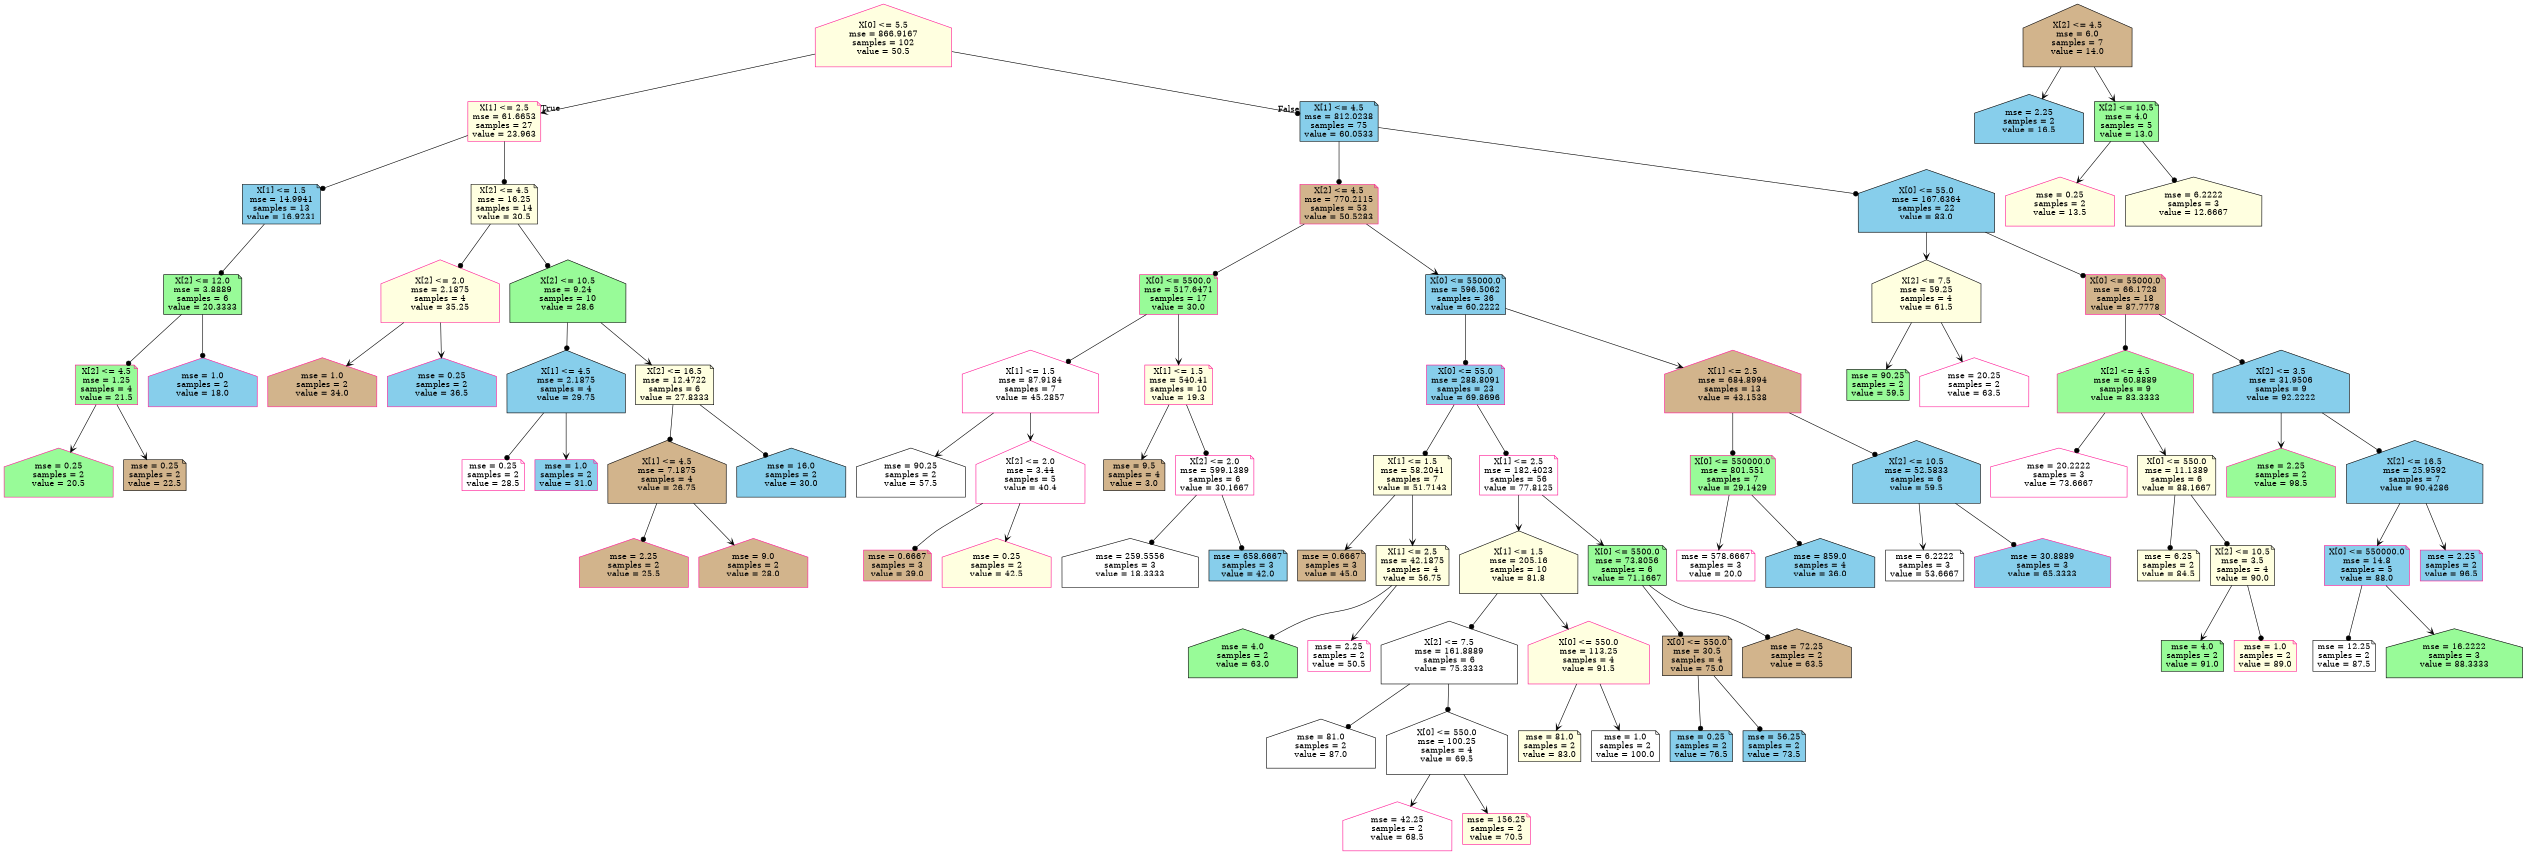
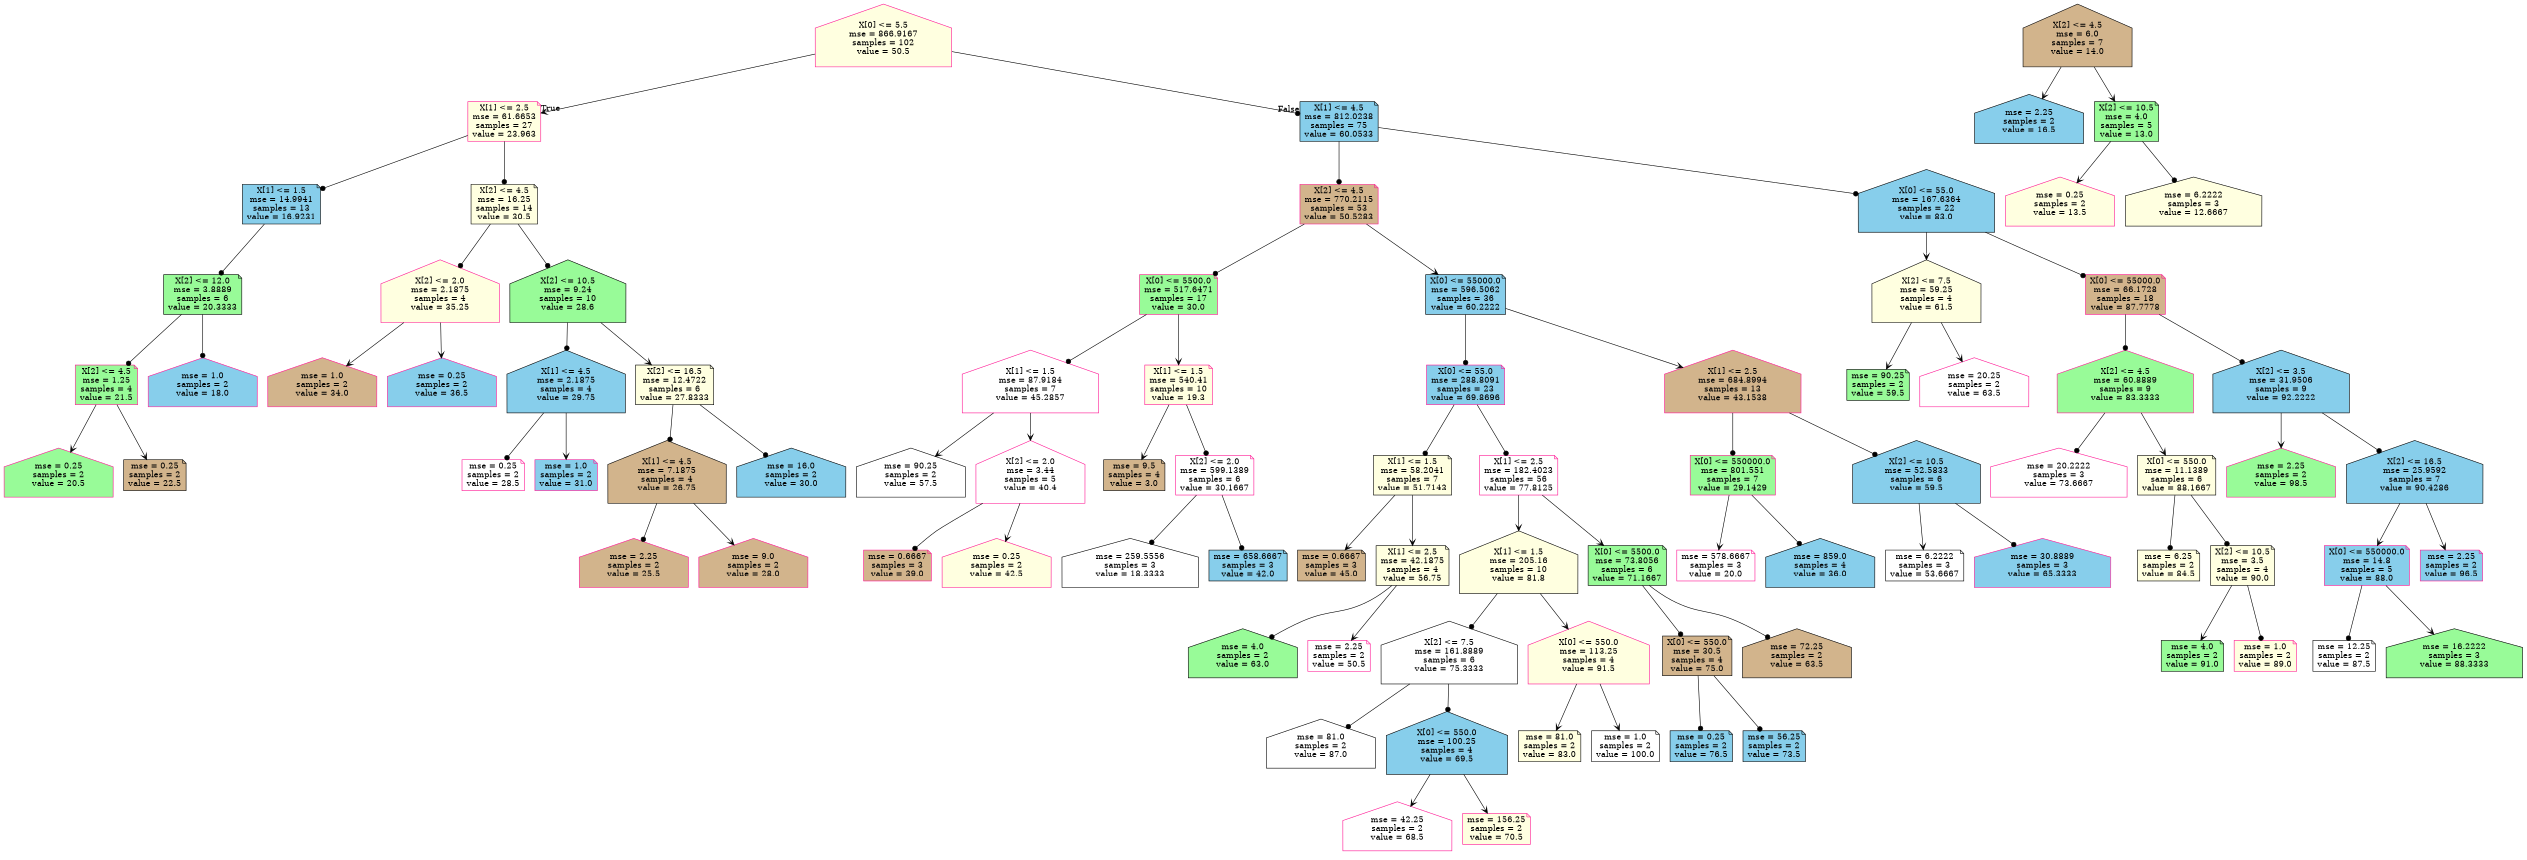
(1447, 746) -> (1447, 746)
